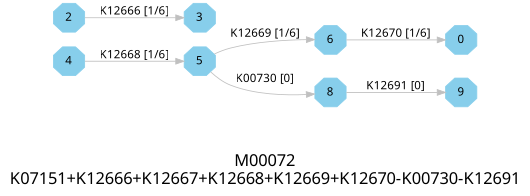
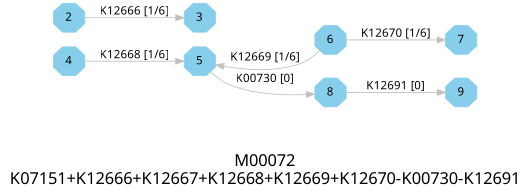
(461, 40) -> (461, 40)
(260, 43) -> (274, 69)
